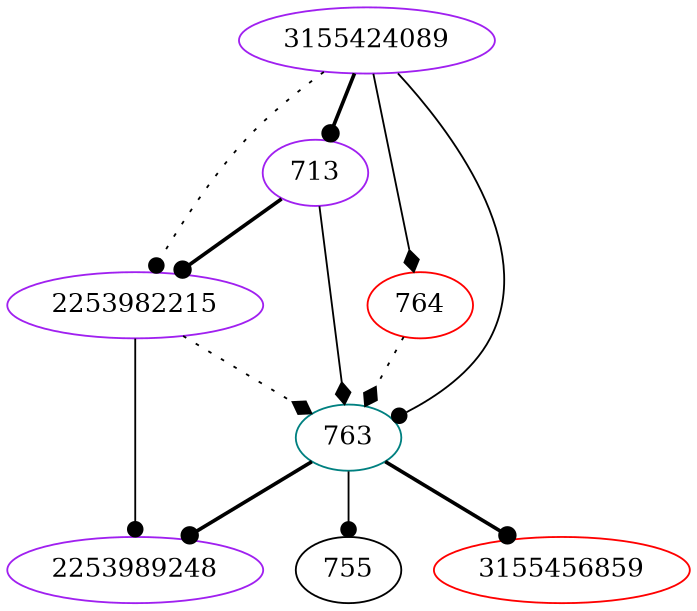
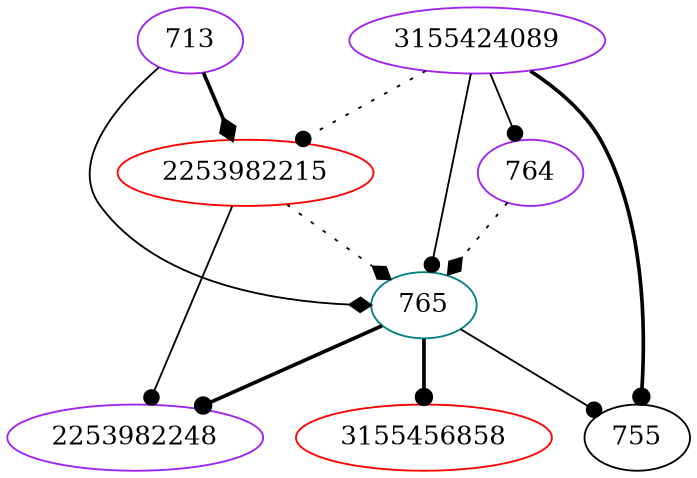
(344, 100) -> (628, 213)
(391, 162) -> (501, 100)
(235, 232) -> (213, 96)
(135, 305) -> (246, 173)
(420, 305) -> (531, 173)
(349, 438) -> (424, 305)
(135, 570) -> (135, 438)
(562, 570) -> (424, 438)
